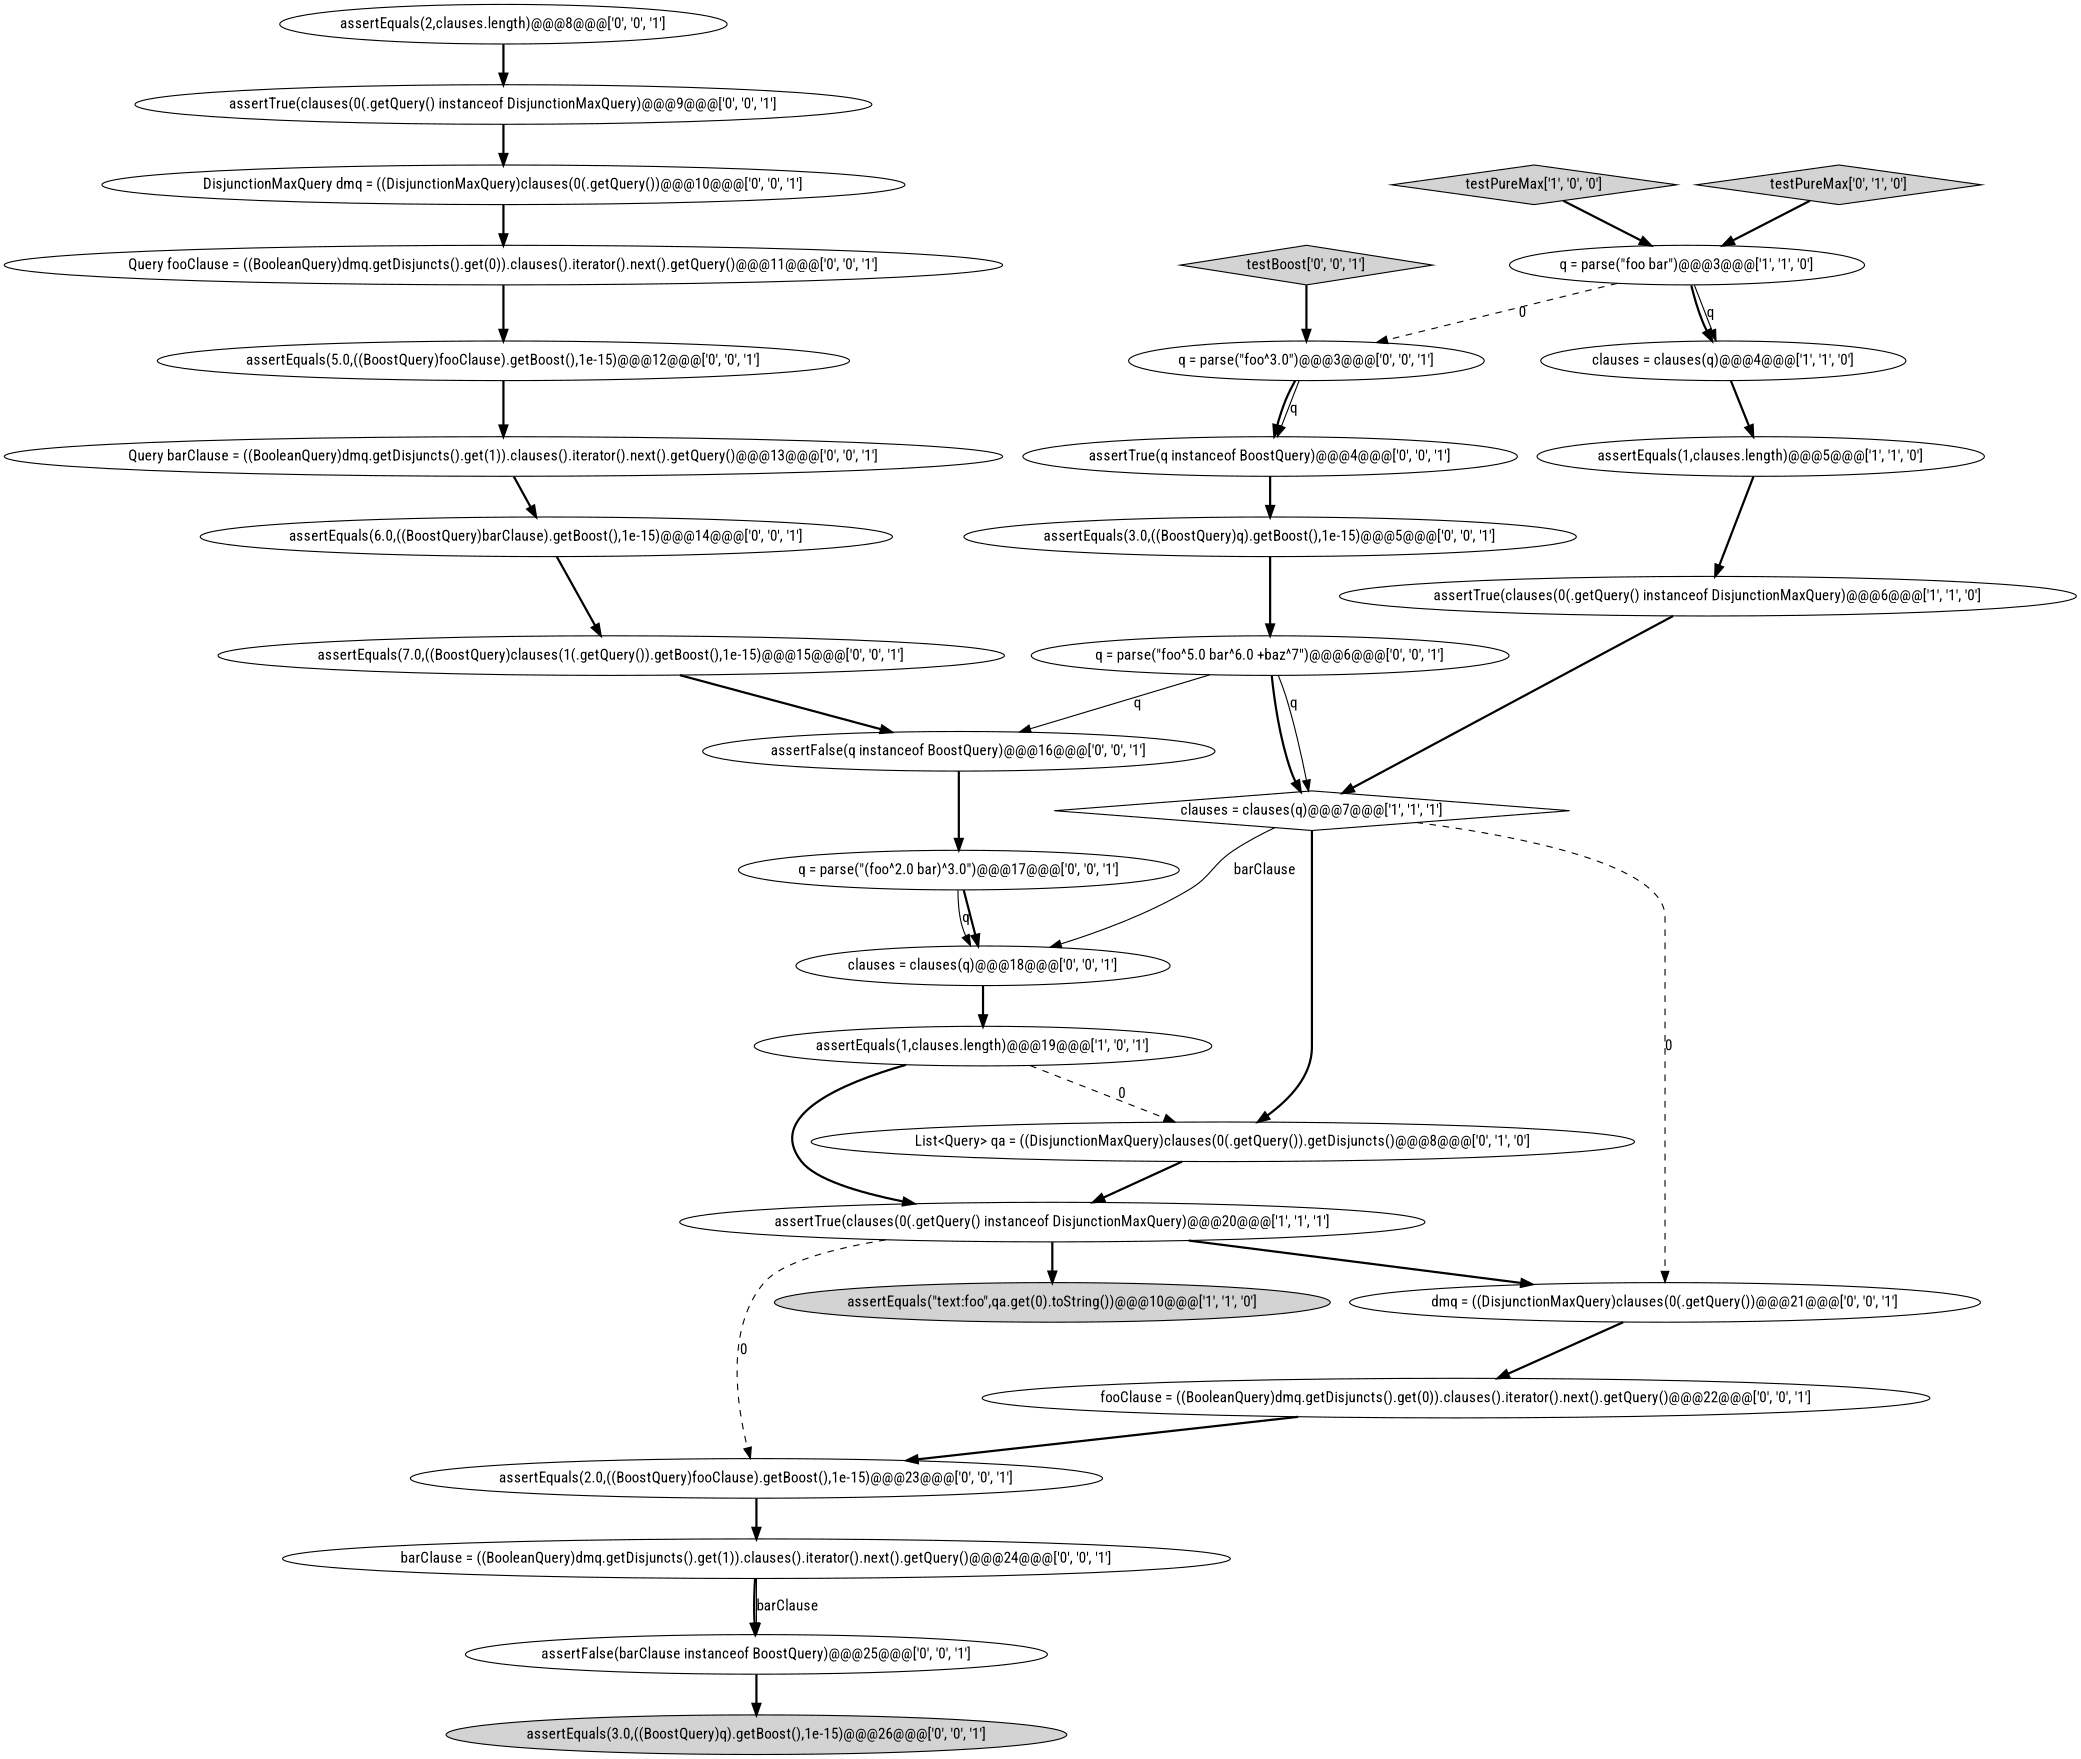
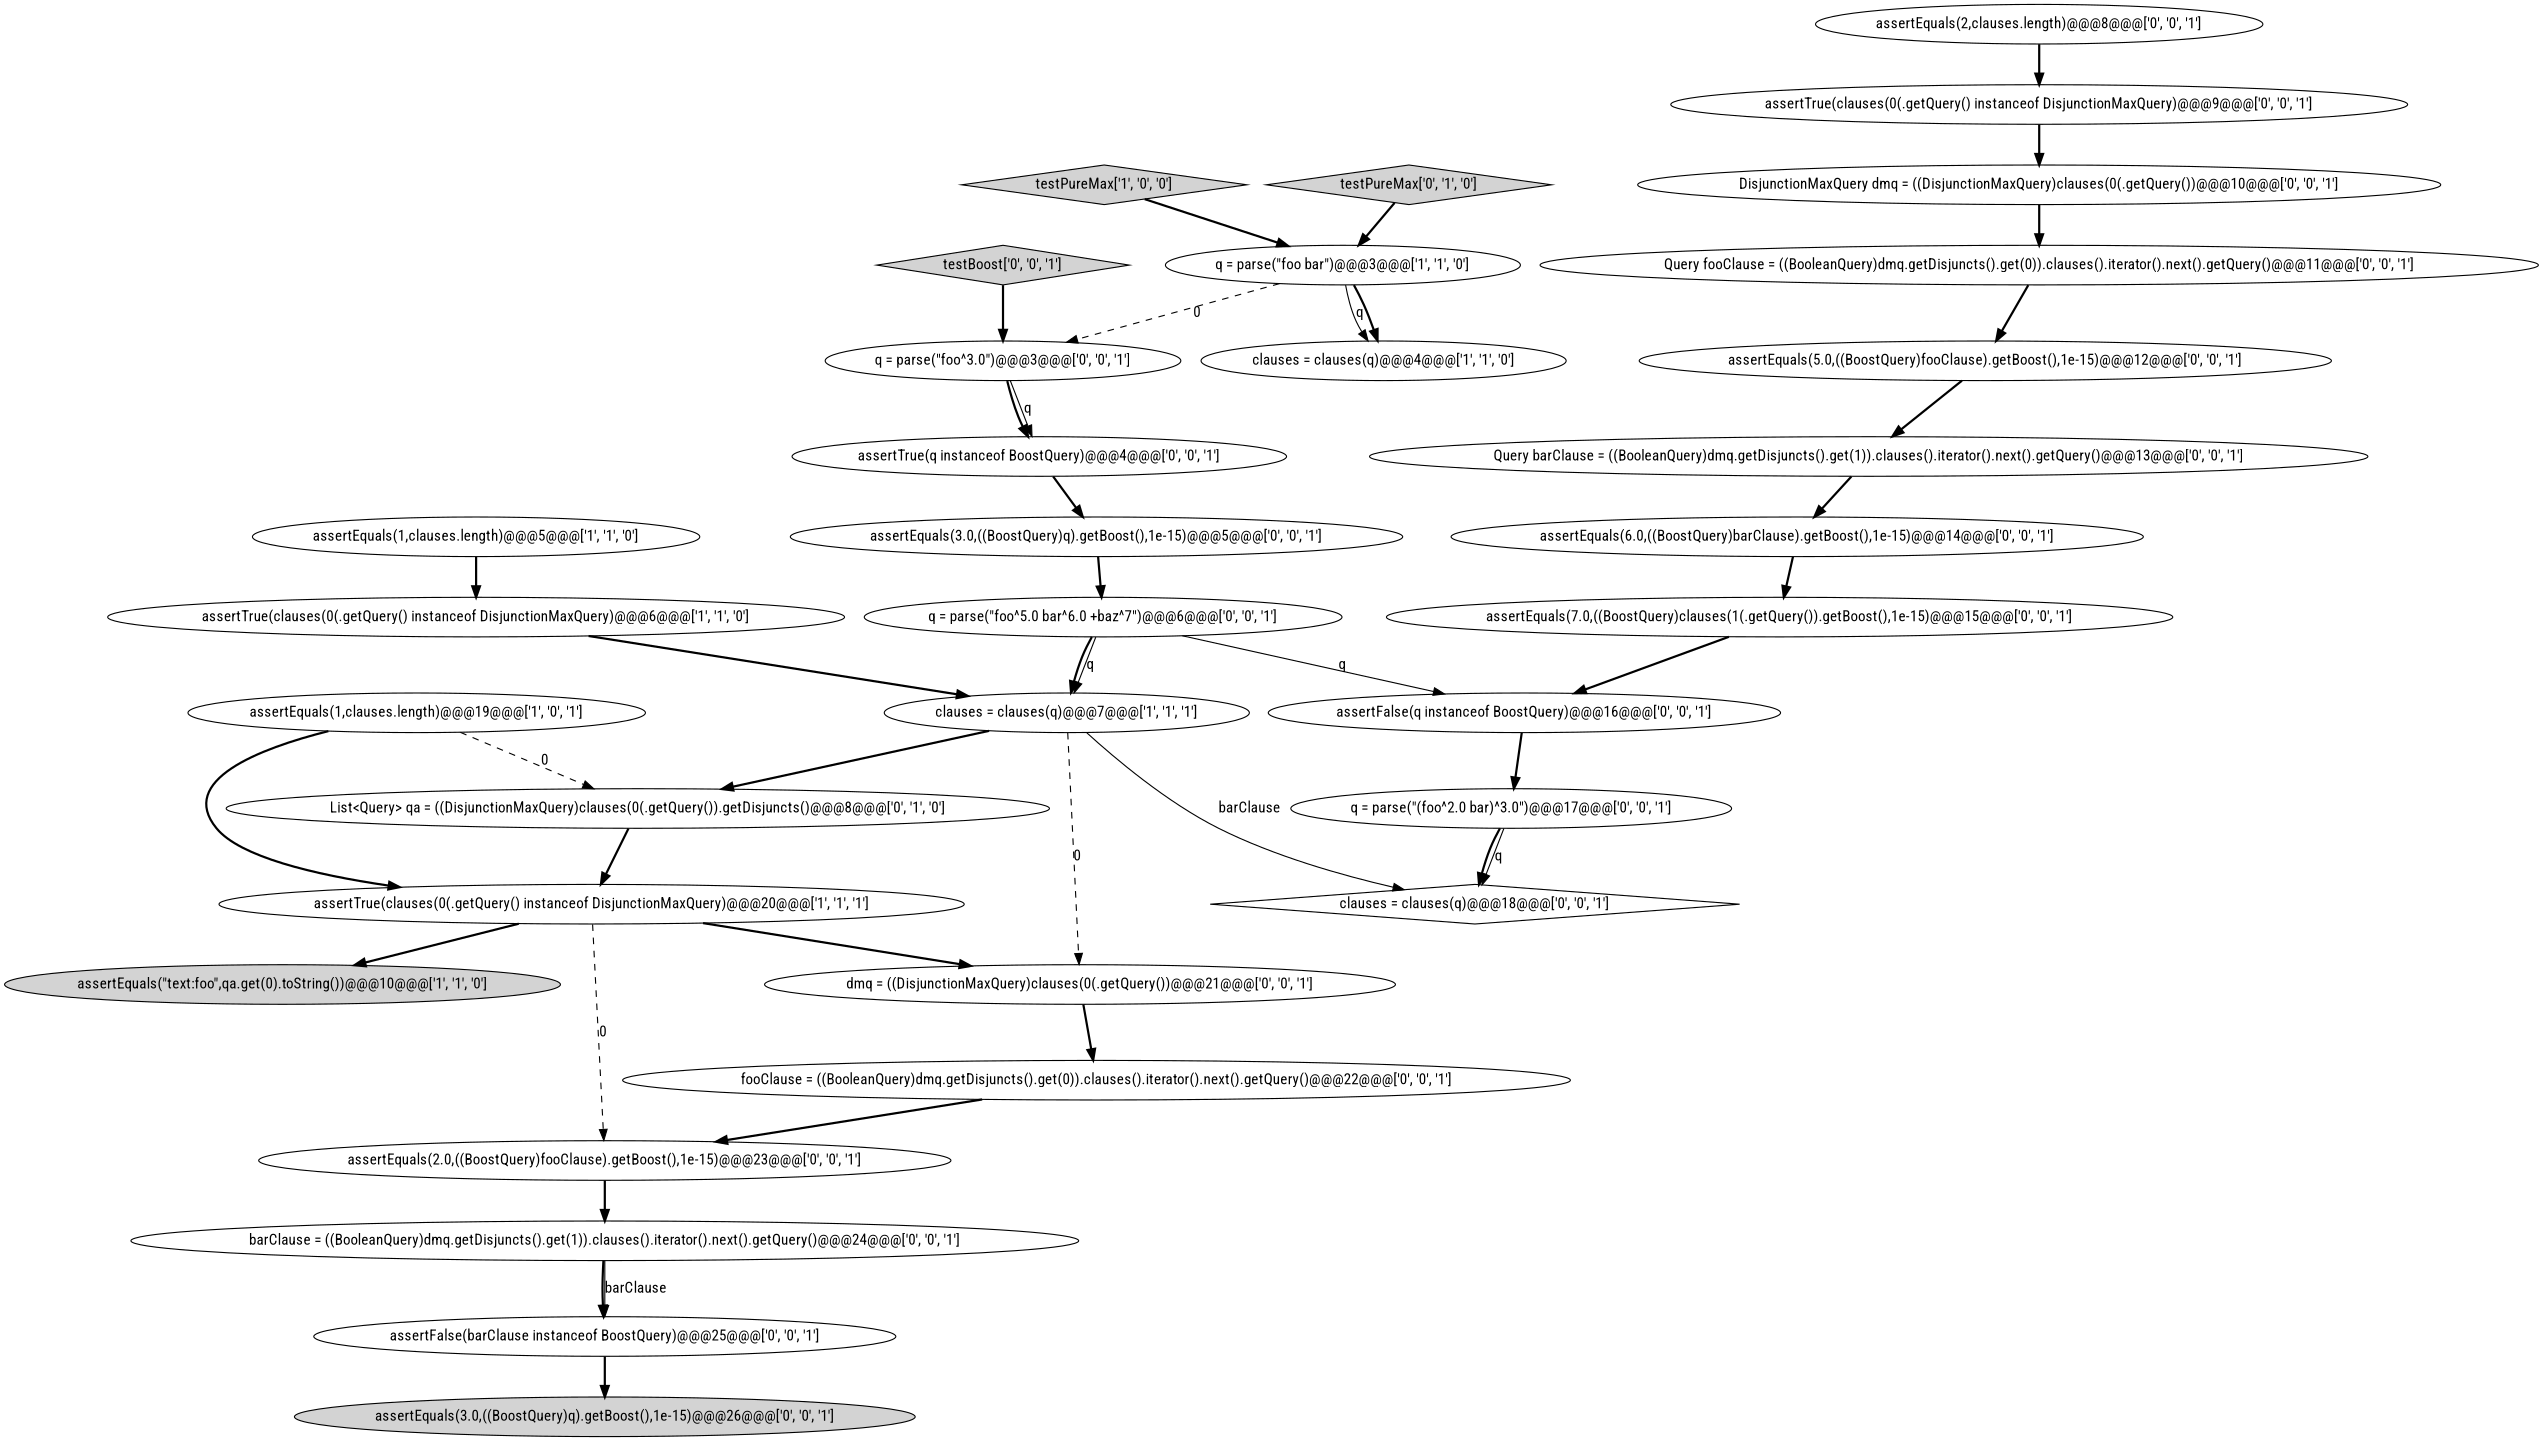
(1740, 403) -> none
(1312, 811) -> (1067, 713)
(983, 966) -> (1475, 904)
(983, 1001) -> none
